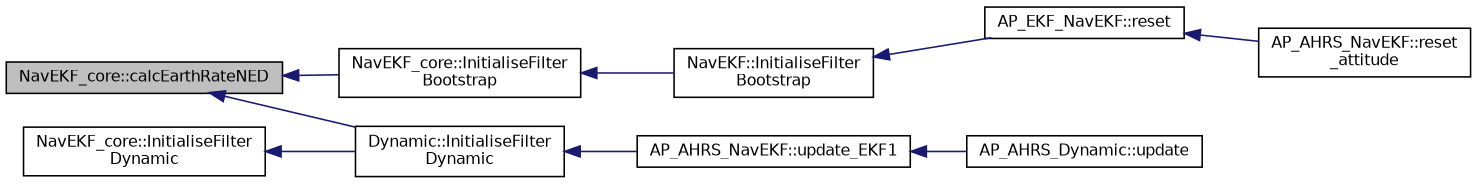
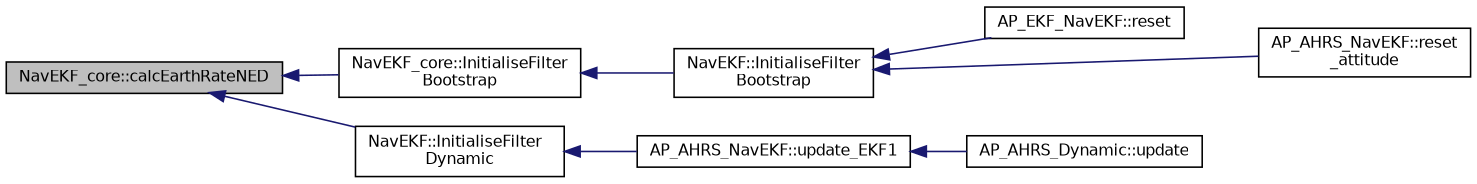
(1229, 38) -> (1074, 63)
(144, 151) -> none
(460, 151) -> (460, 151)
